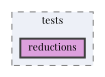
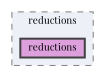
(53, 21) -> (53, 21)
